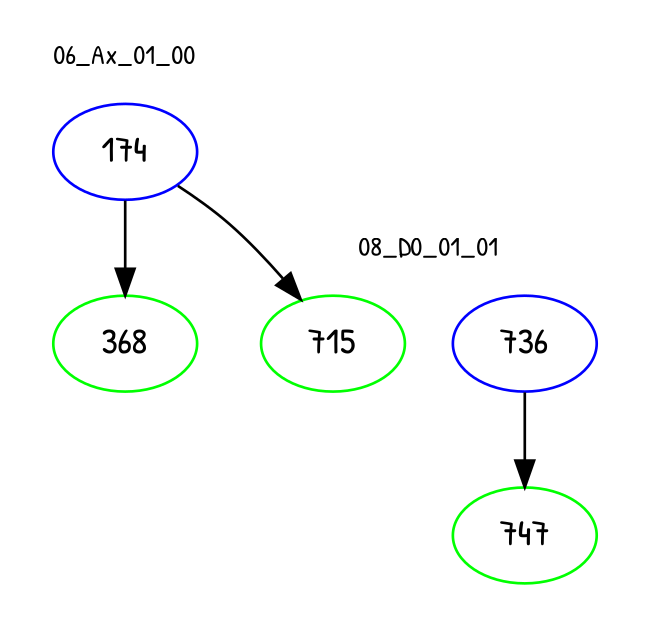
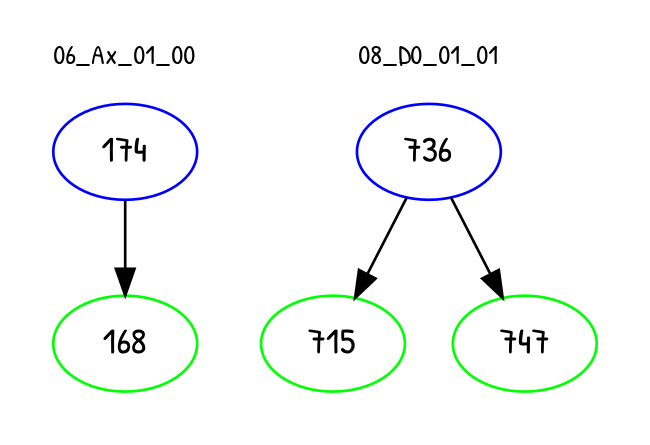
(257, 250) -> (387, 236)
(125, 344) -> (125, 344)
